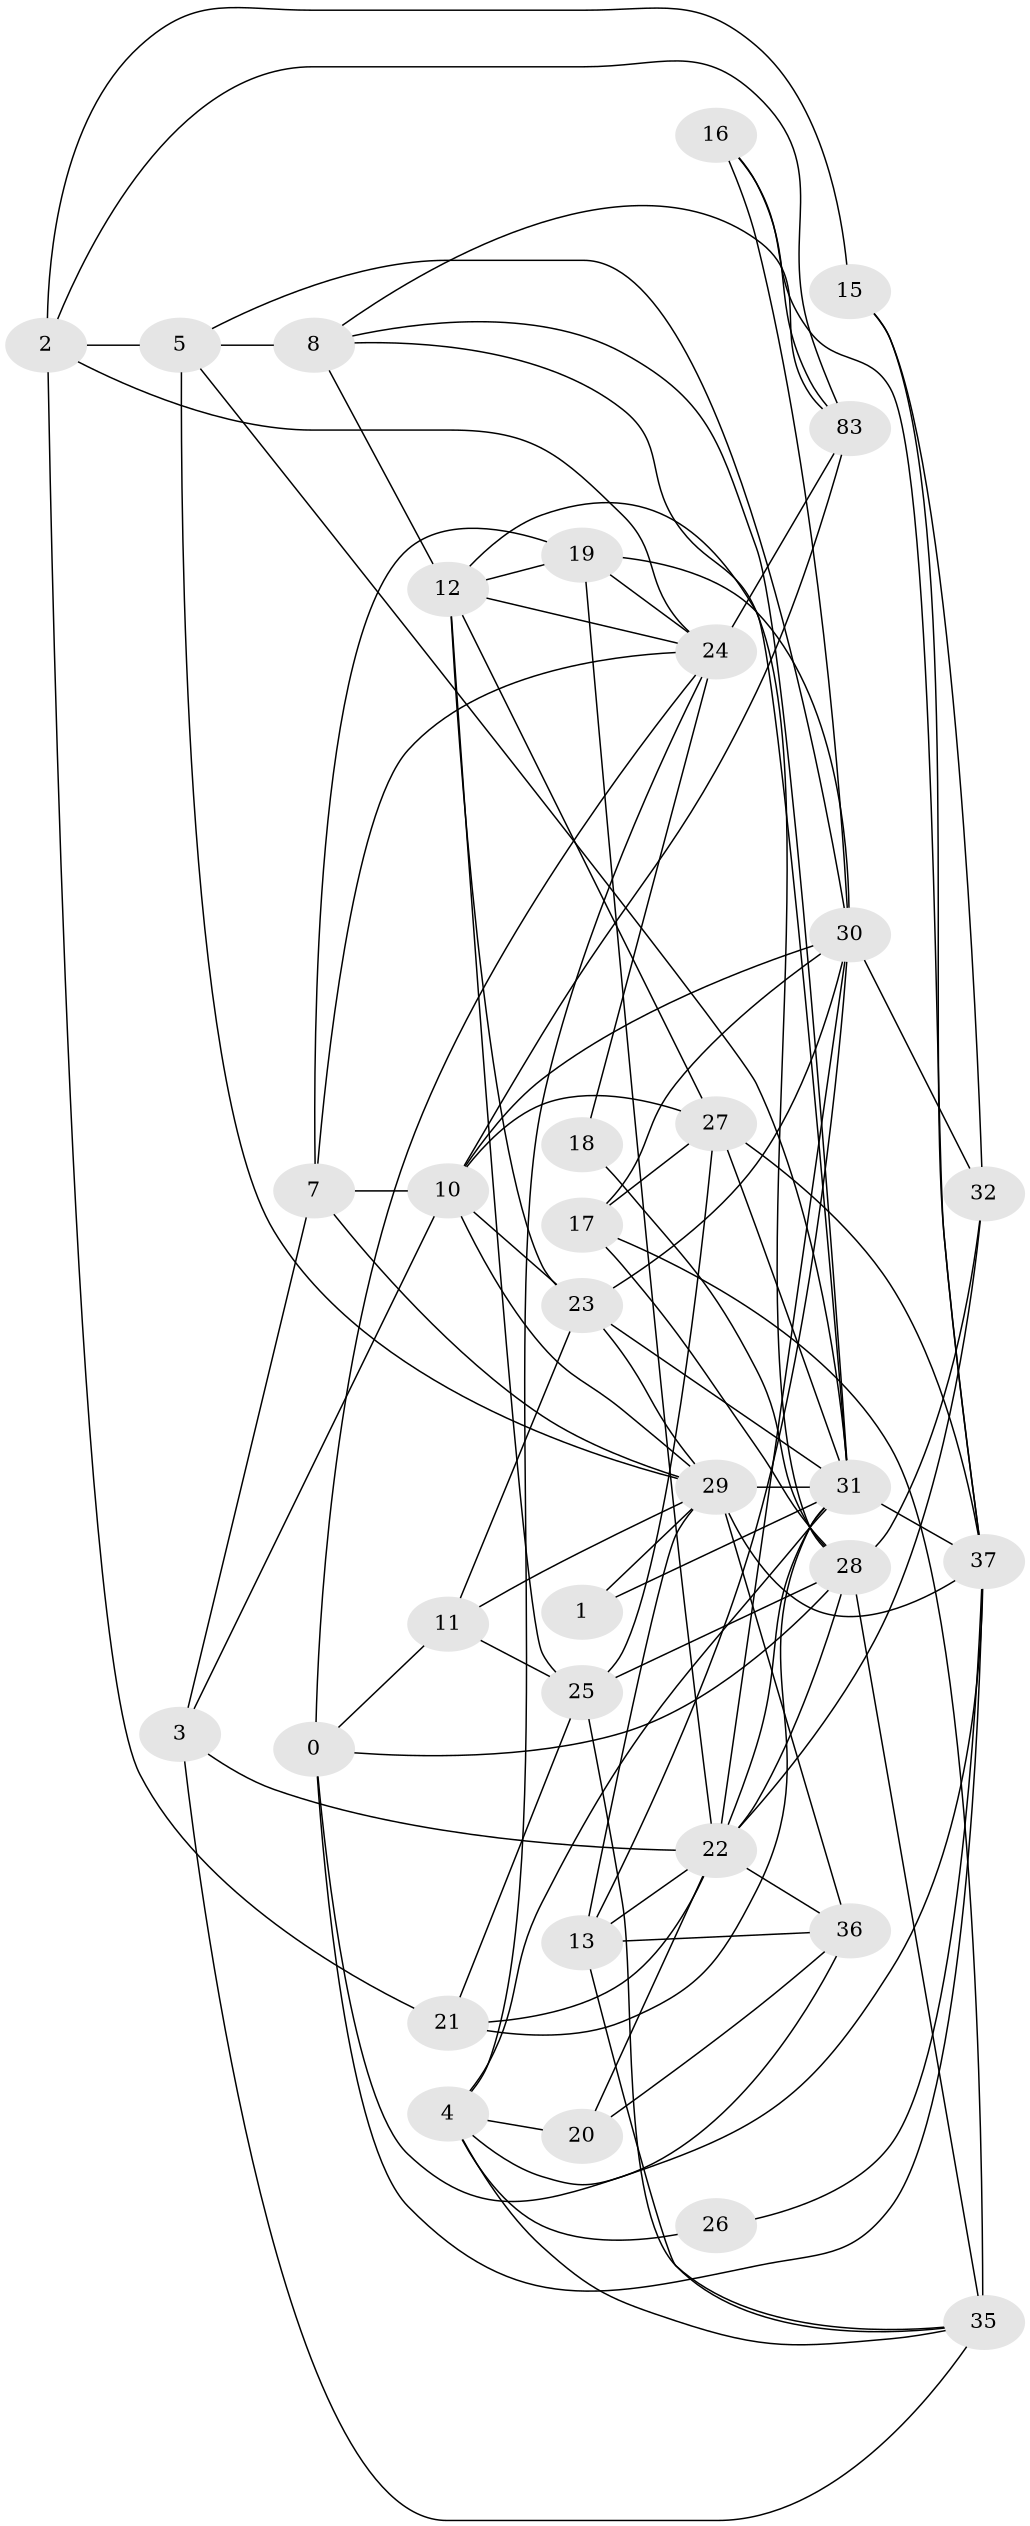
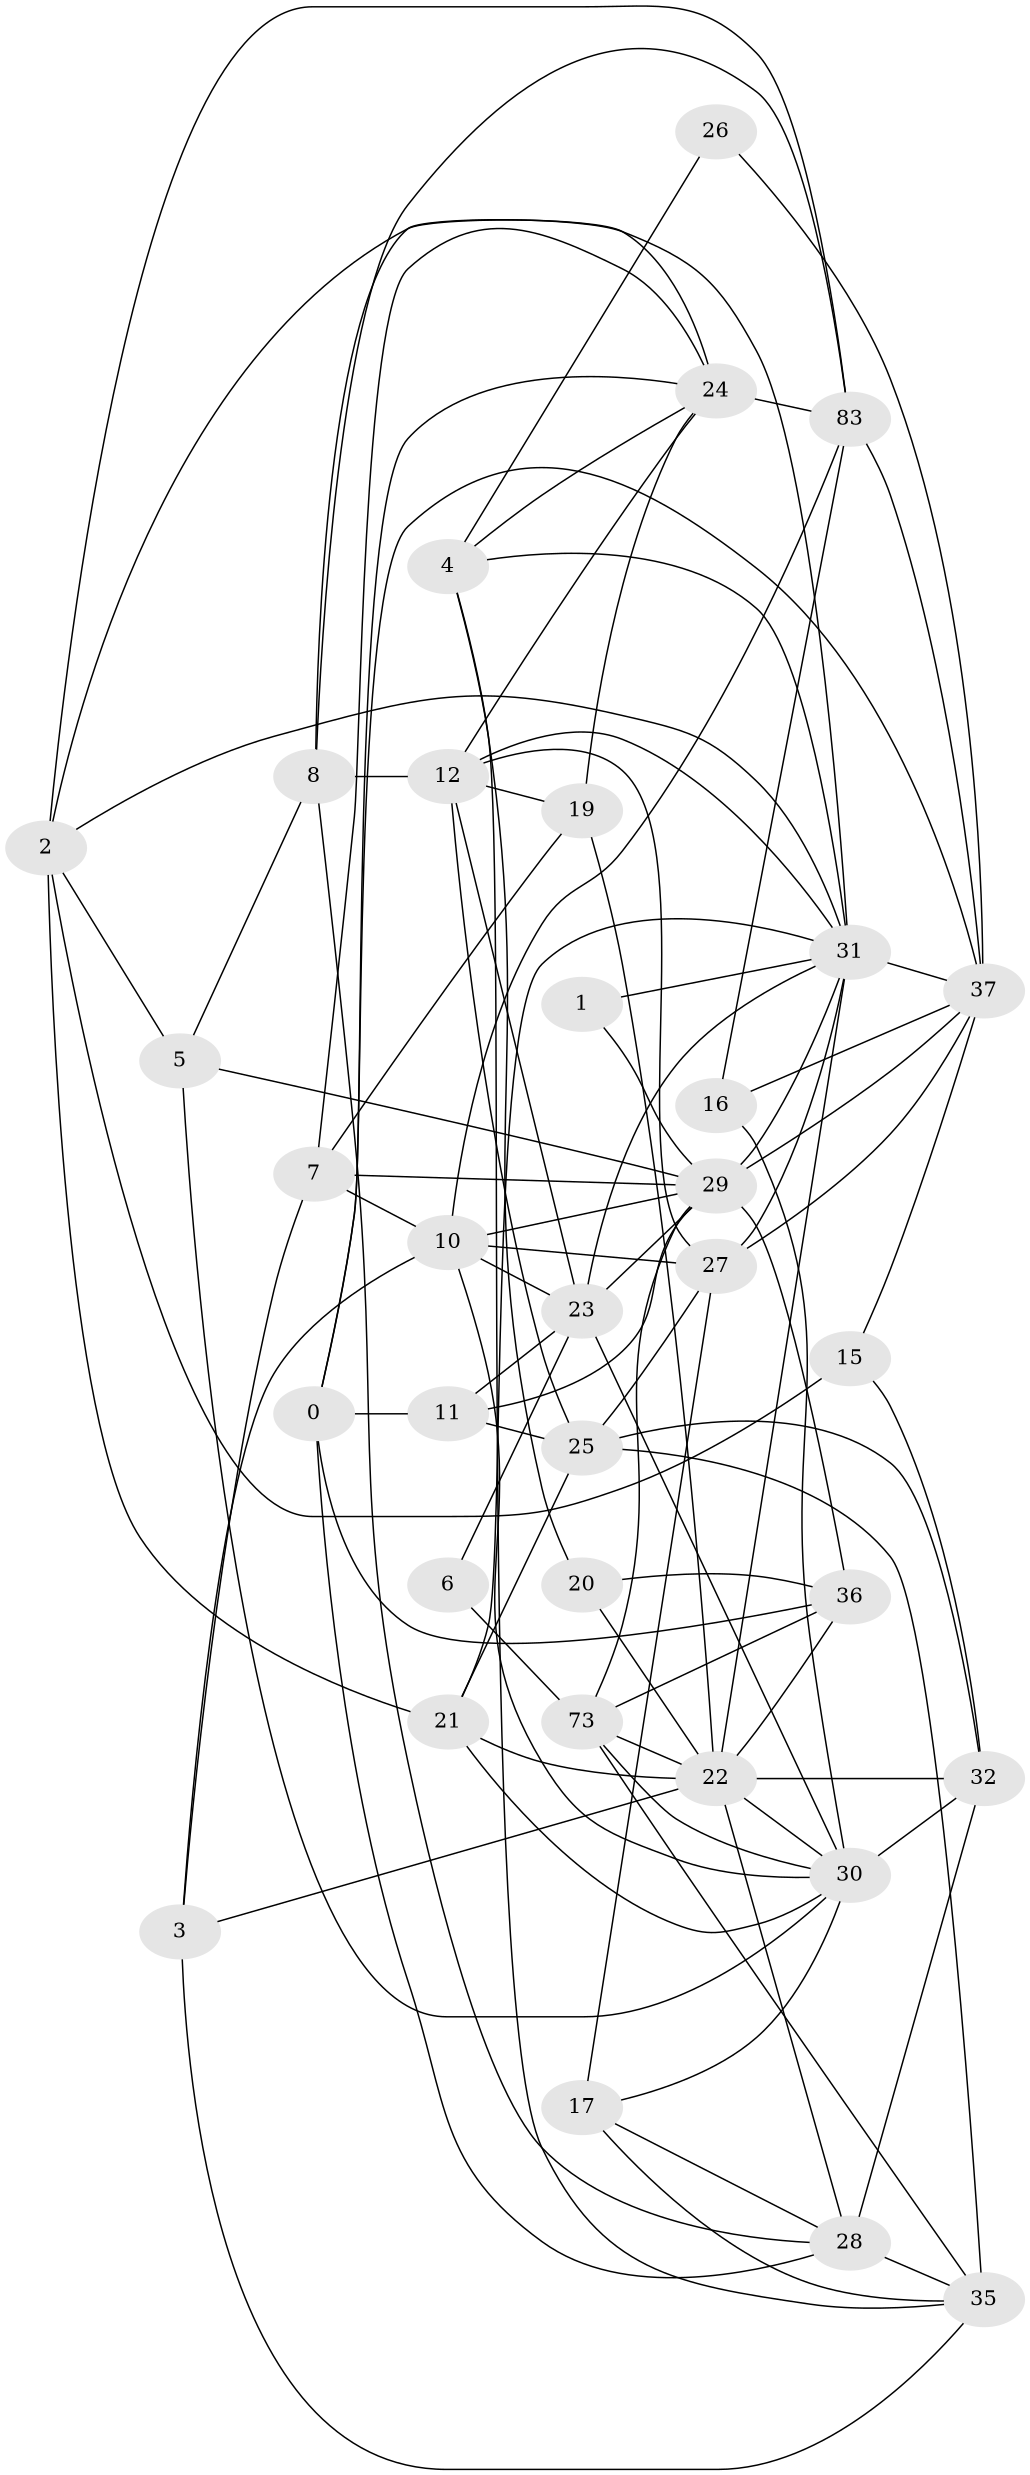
(812, 704) -> (630, 1902)
(542, 800) -> (520, 698)
(582, 1145) -> none
none -> (448, 1585)
(706, 1635) -> (898, 1472)
(582, 1943) -> (582, 1722)
(859, 2018) -> (943, 699)
